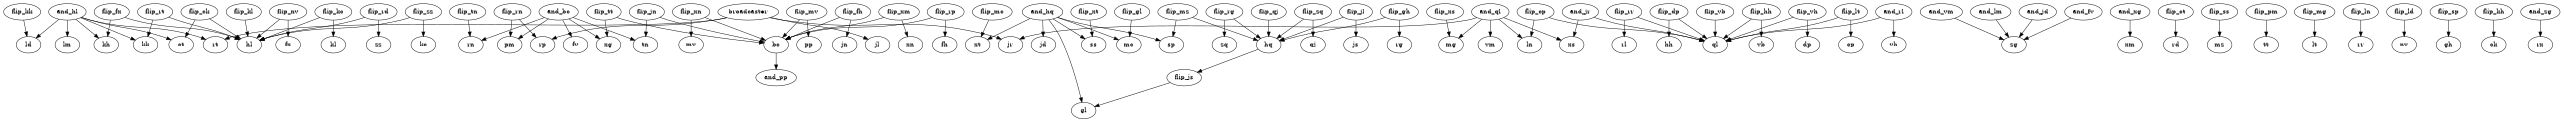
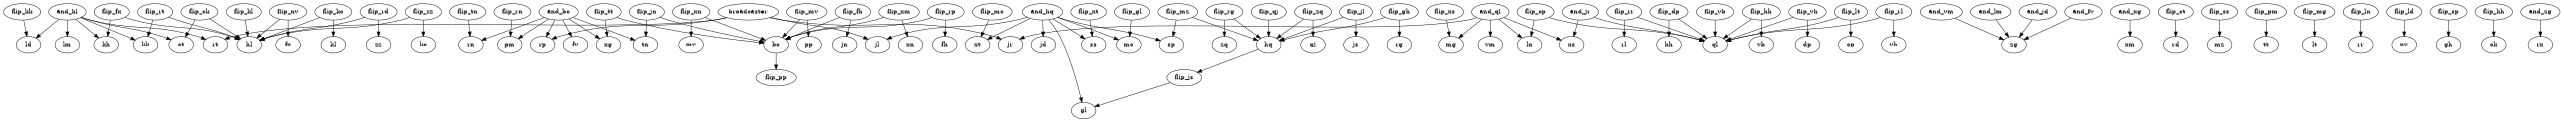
(1894, 12) -> (1894, 12)
none -> (963, 27)
(527, 28) -> (551, 28)
(776, 78) -> (776, 78)
